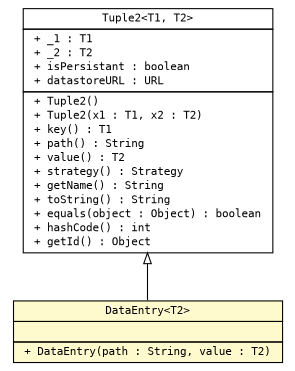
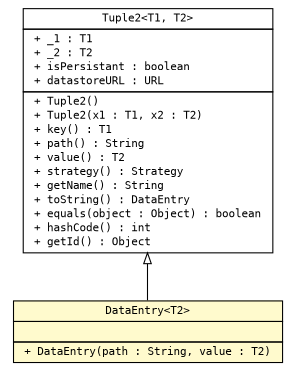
(103, 200) -> (112, 200)
